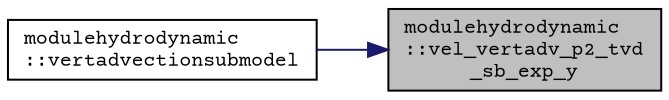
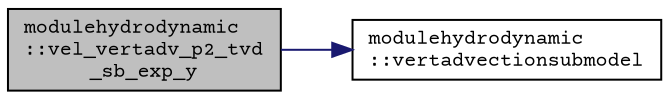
(342, 50) -> (306, 50)
